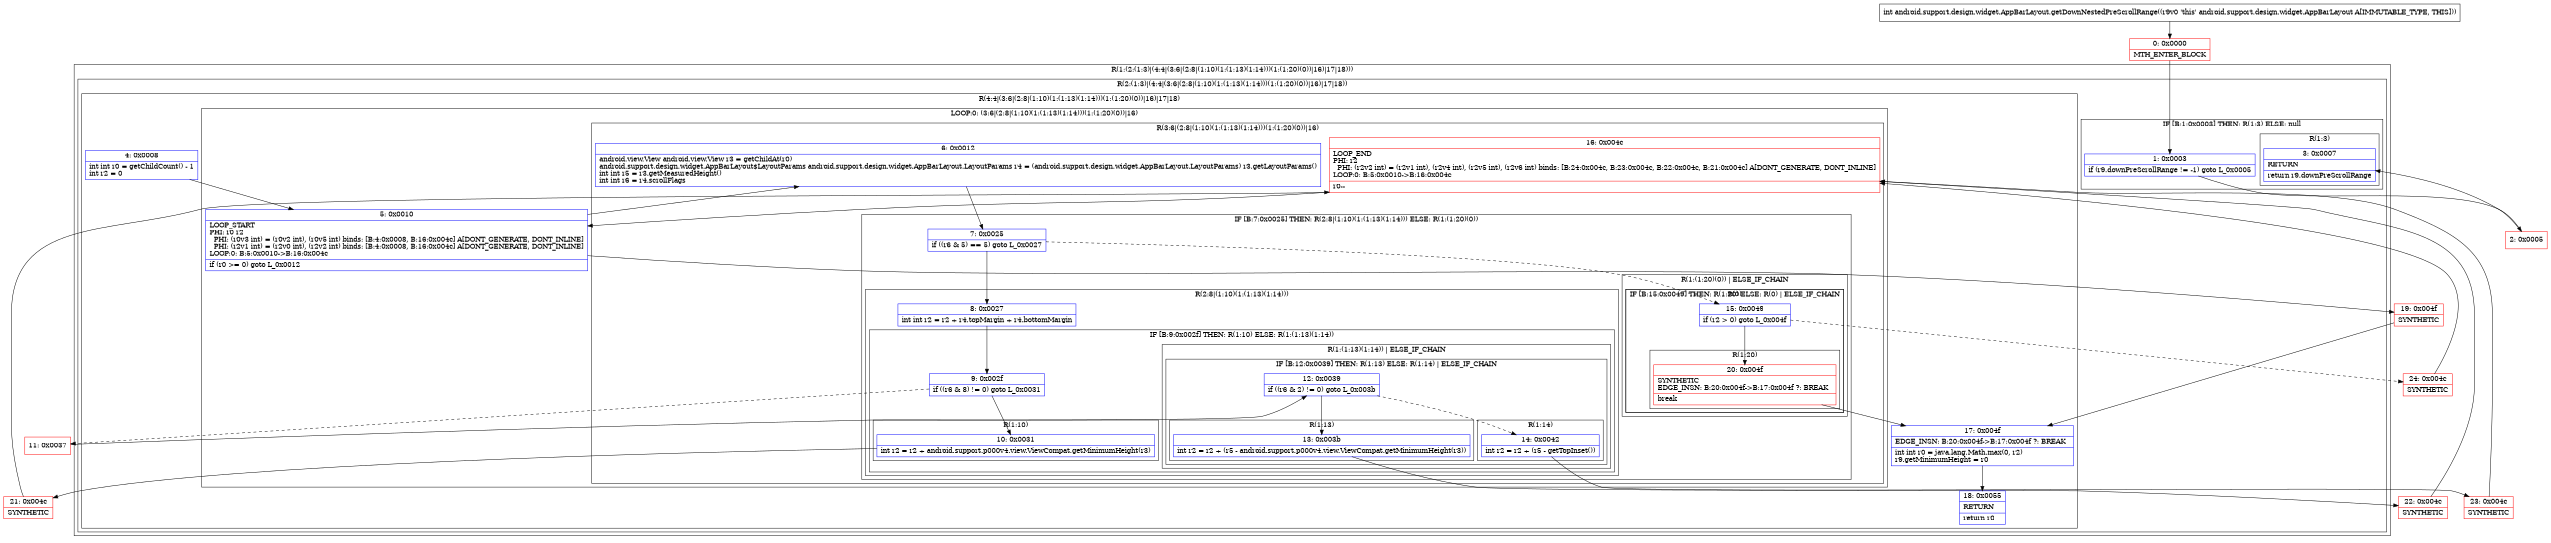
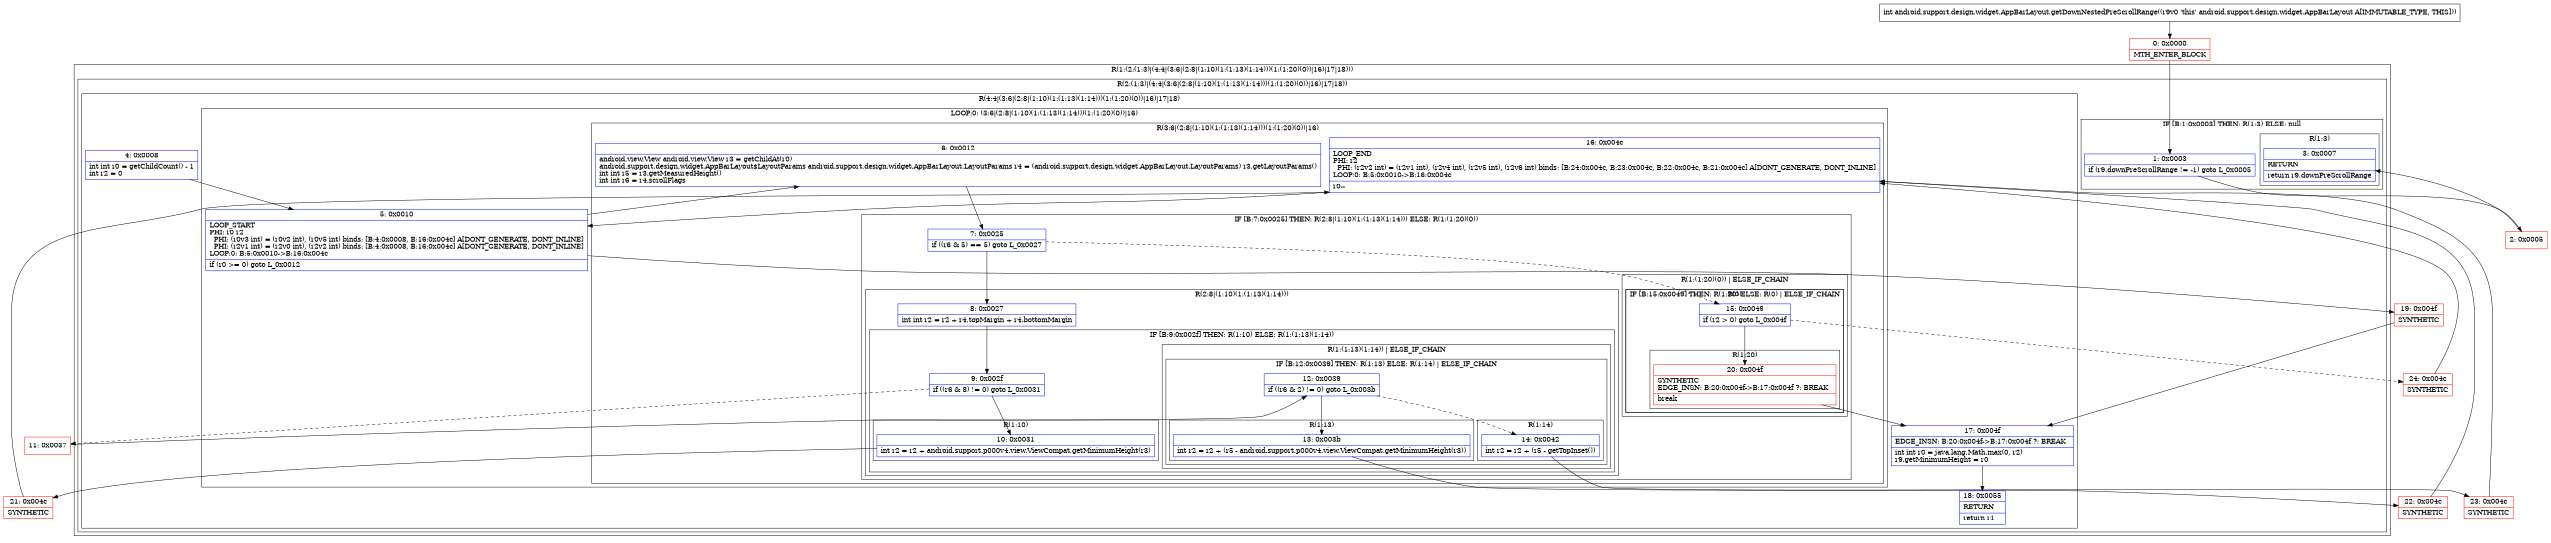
(1605, 165) -> (1605, 165)
(1979, 518) -> (1979, 518)
